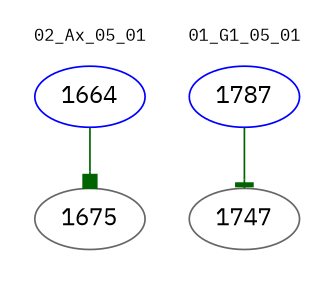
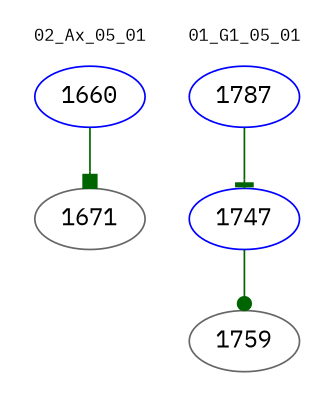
(90, 97) -> (90, 97)
(90, 219) -> (90, 219)
(244, 219) -> (244, 219)
none -> (244, 341)
